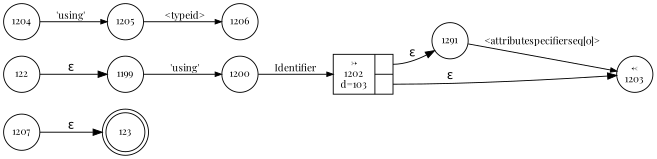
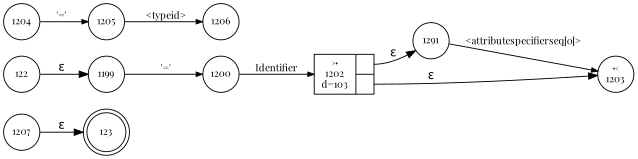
(71, 16) -> (62, 16)
(185, 69) -> (166, 69)
